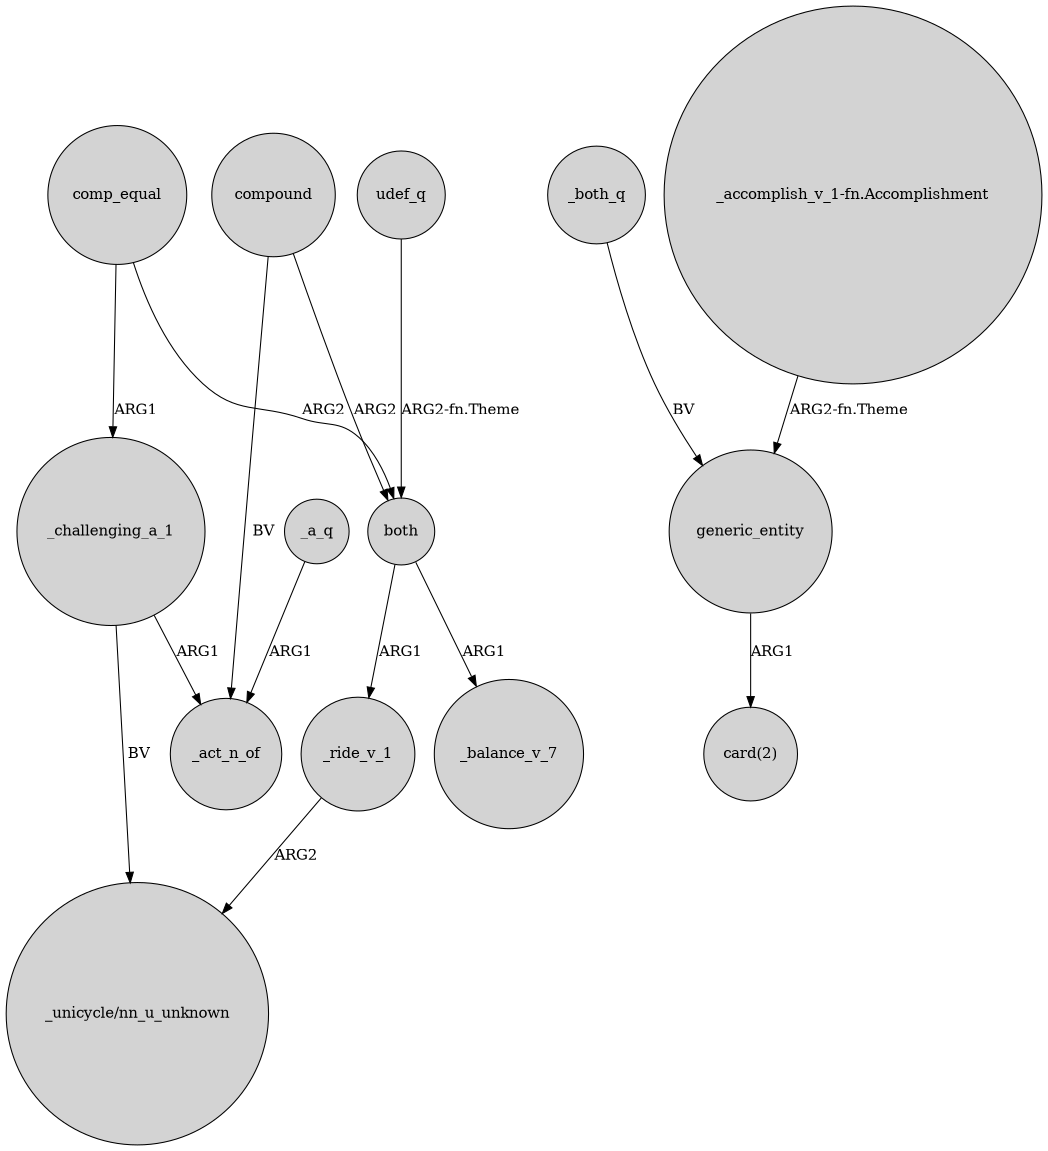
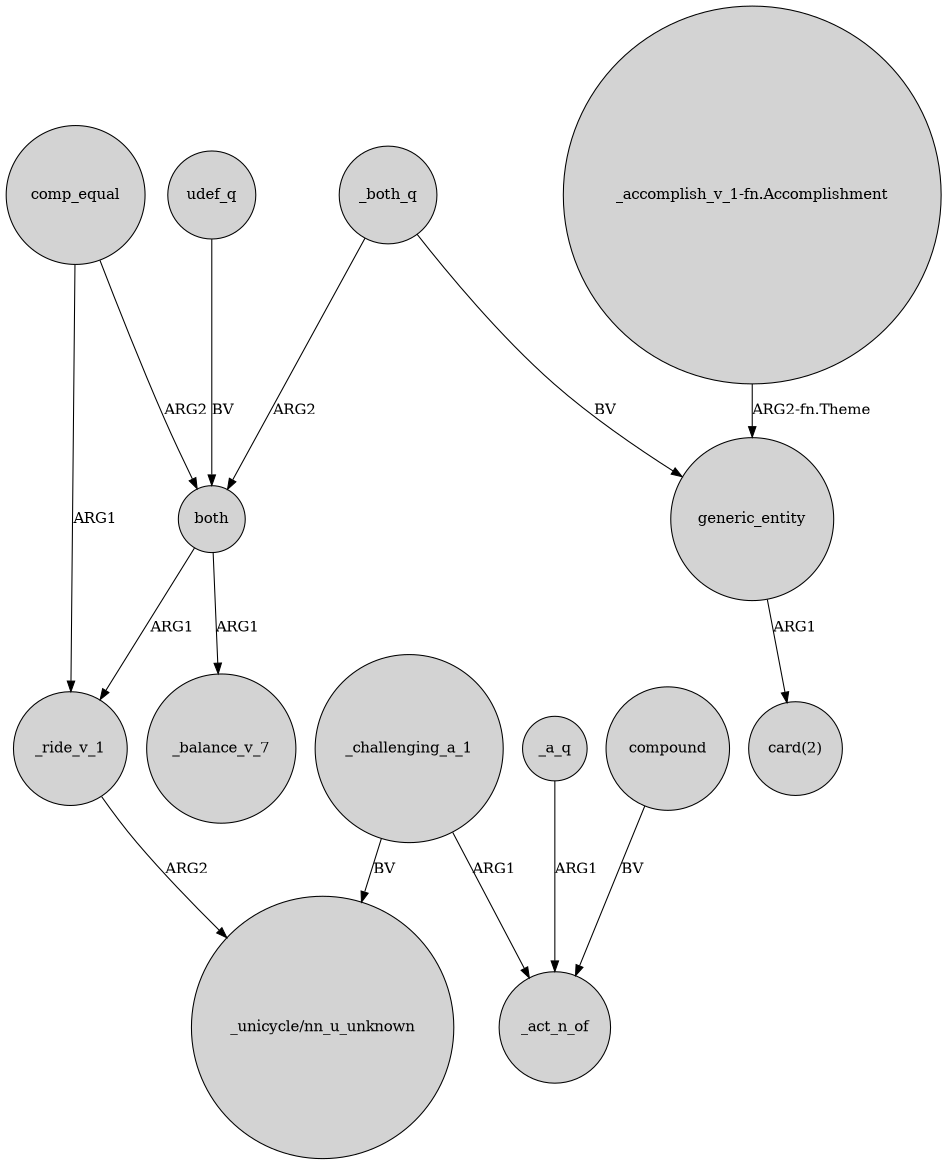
(114, 346) -> (73, 473)
(336, 373) -> (299, 359)
(460, 411) -> (223, 411)
